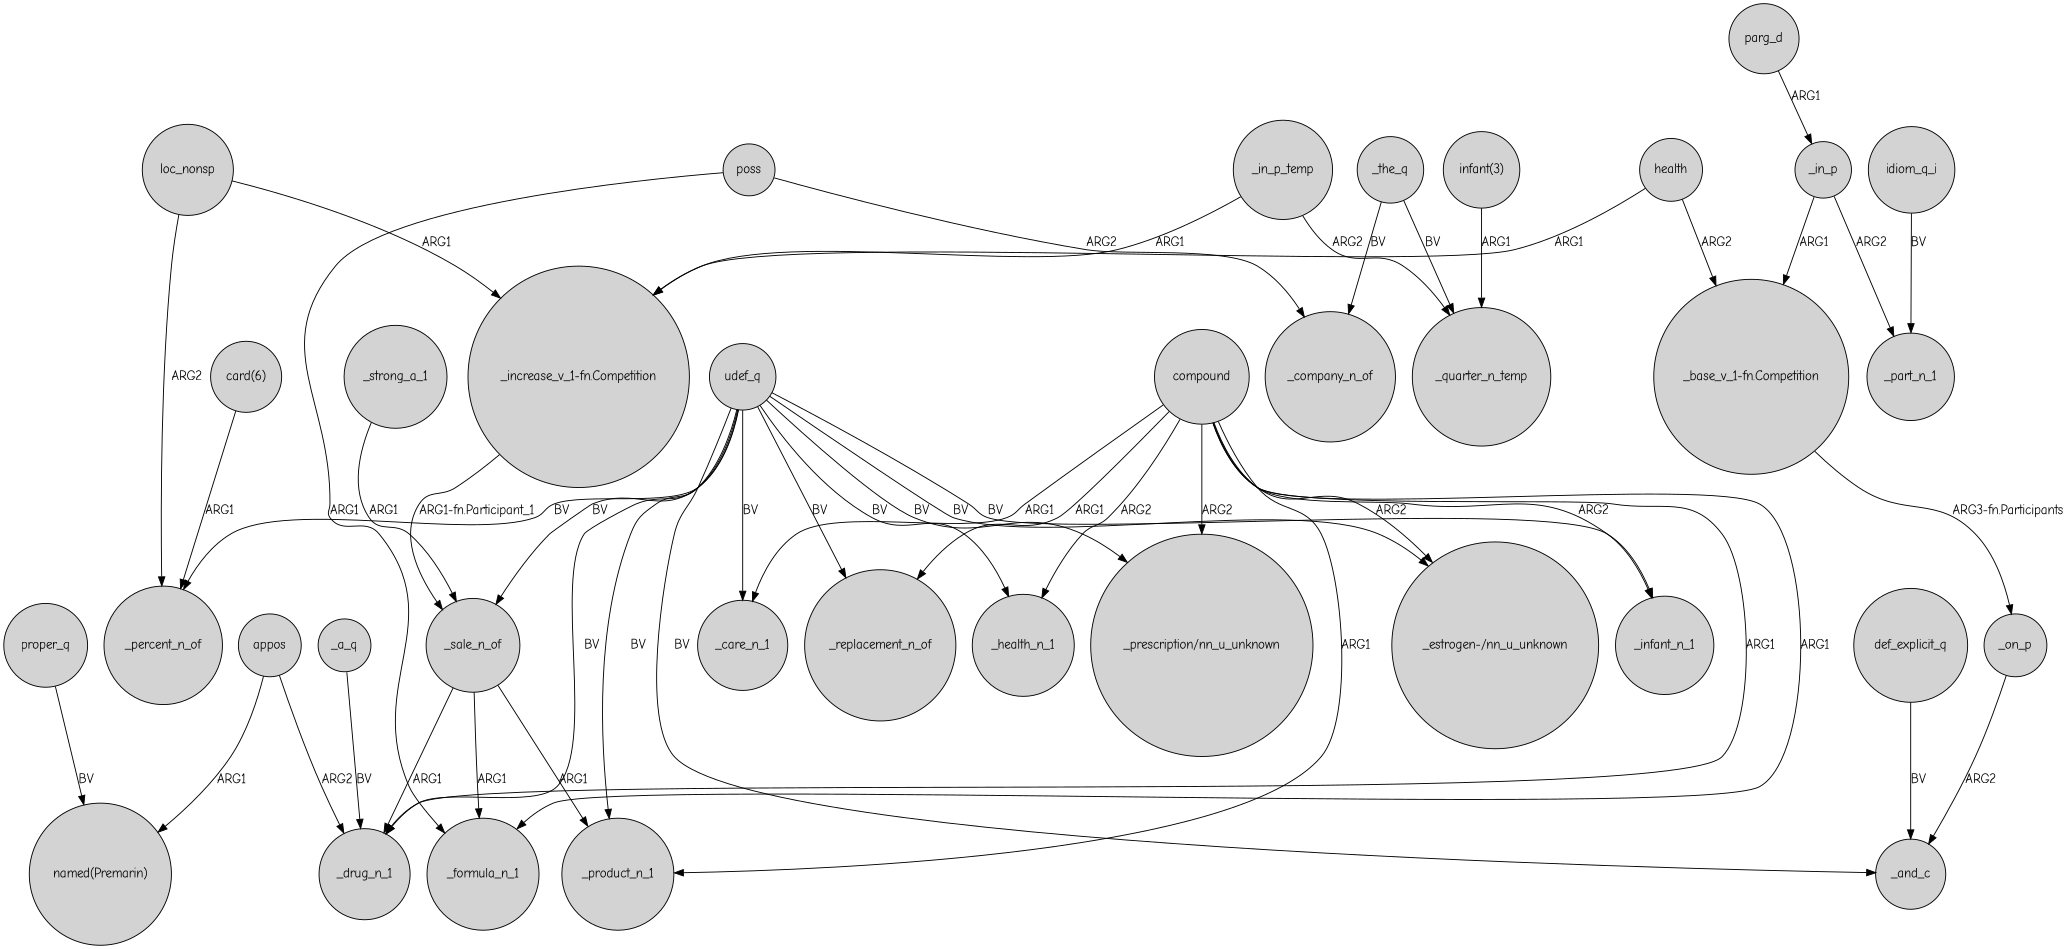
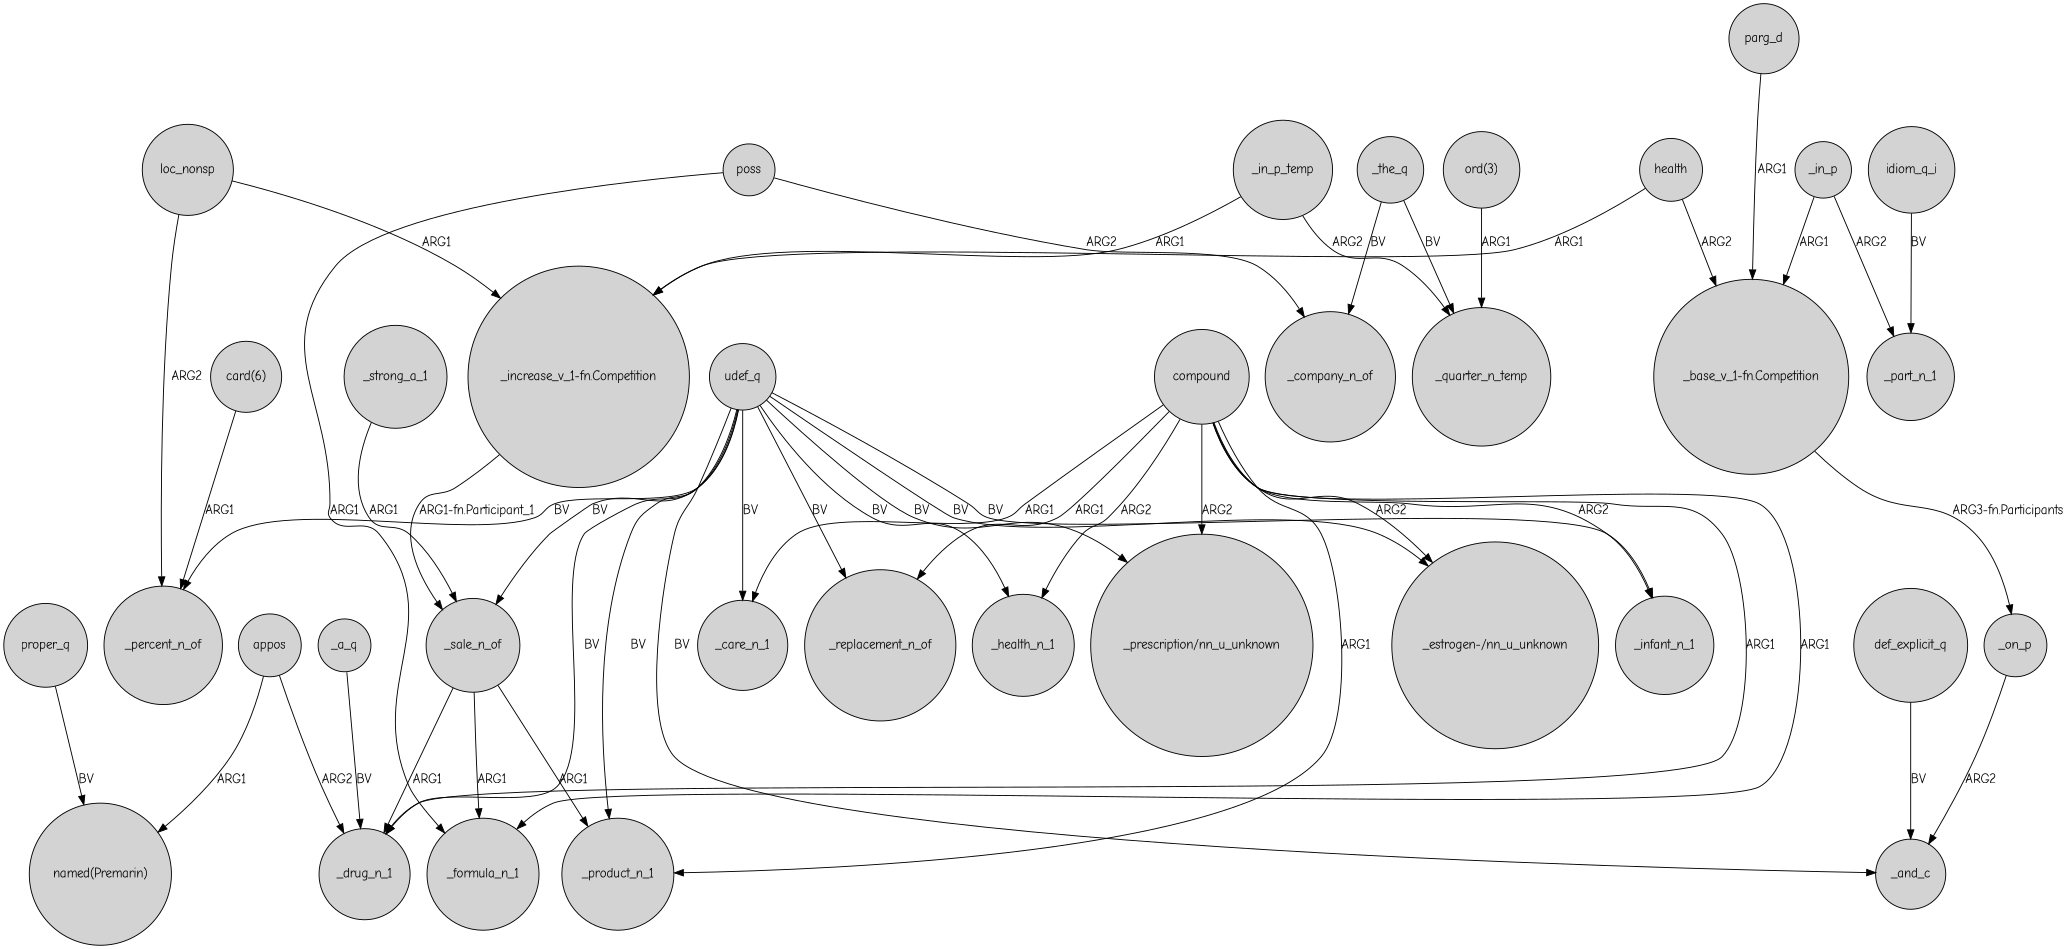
(1793, 103) -> (1755, 172)
(1482, 170) -> (1482, 170)
